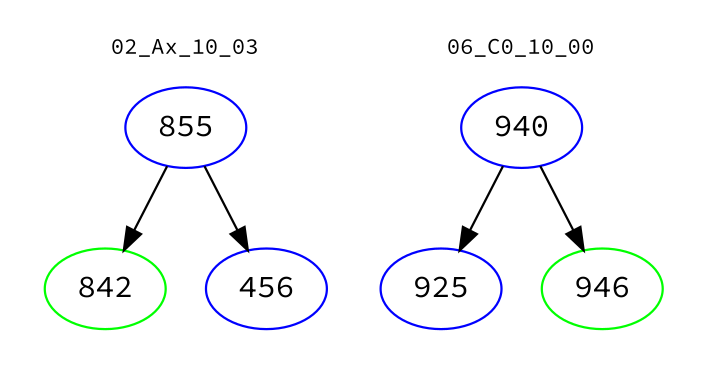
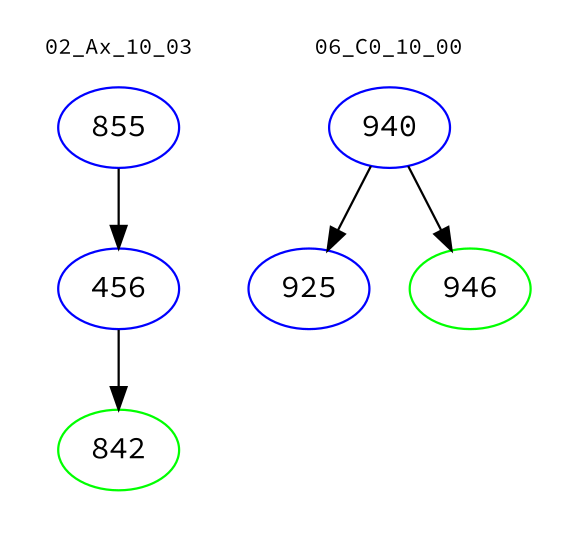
(151, 198) -> (119, 358)
